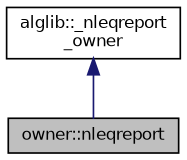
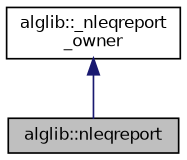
(93, 136) -> (93, 136)
